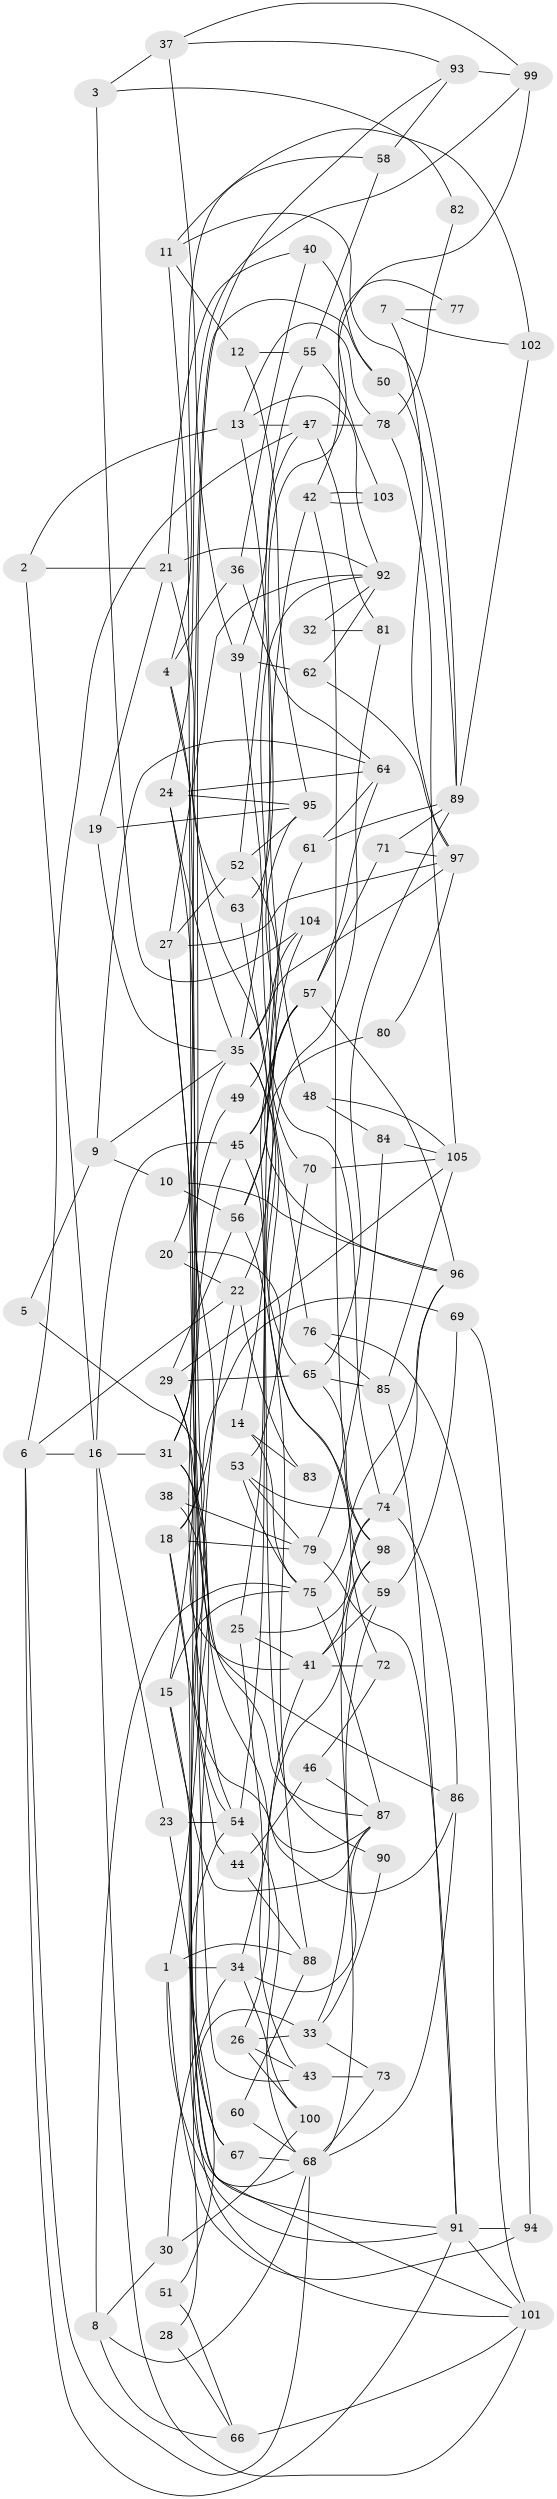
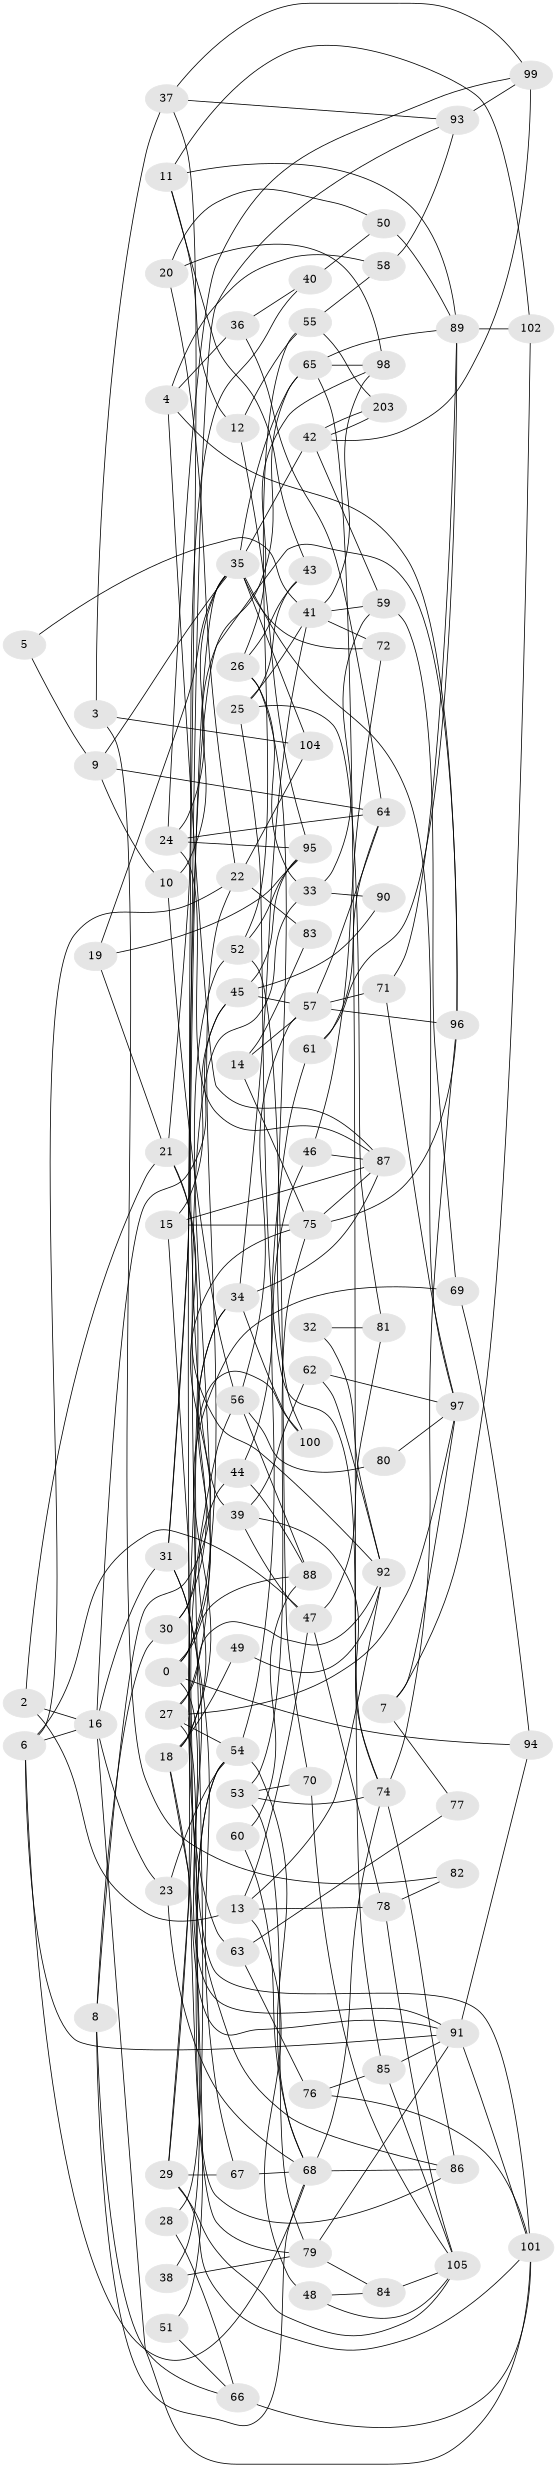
(384, 498) -> (384, 408)
(167, 1968) -> (167, 1672)
(384, 2077) -> none
